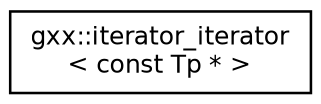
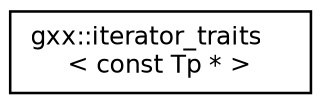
(161, 52) -> (161, 52)
